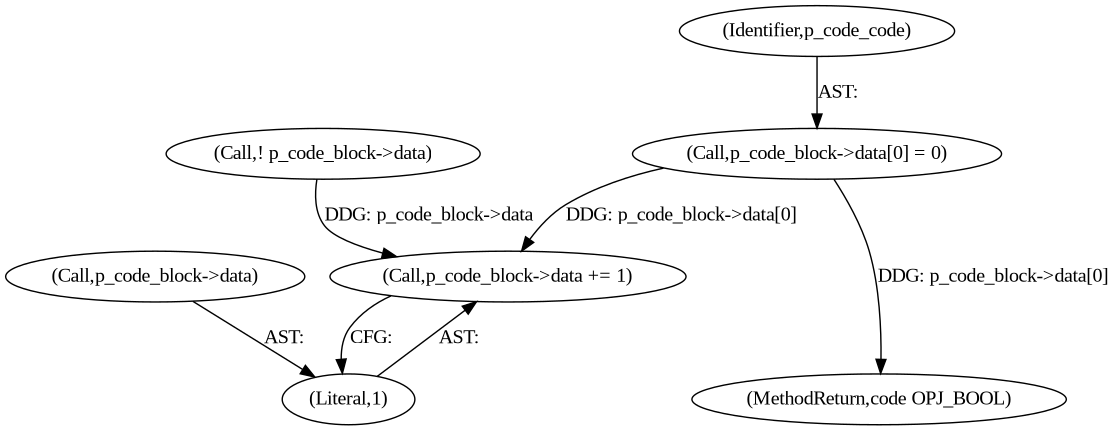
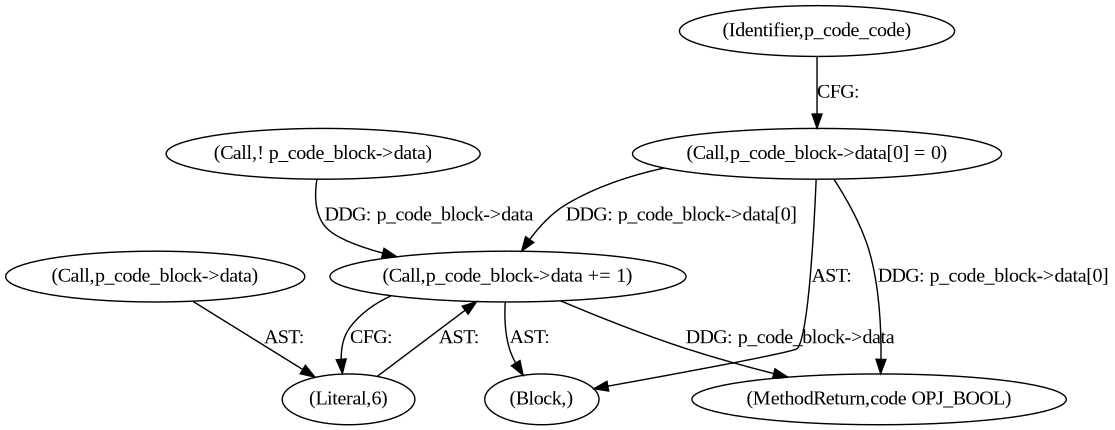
(841, 92) -> (841, 92)
none -> (666, 342)
(349, 399) -> (349, 399)
none -> (542, 399)
